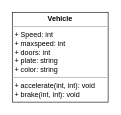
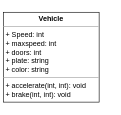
(60, 57) -> (51, 57)
